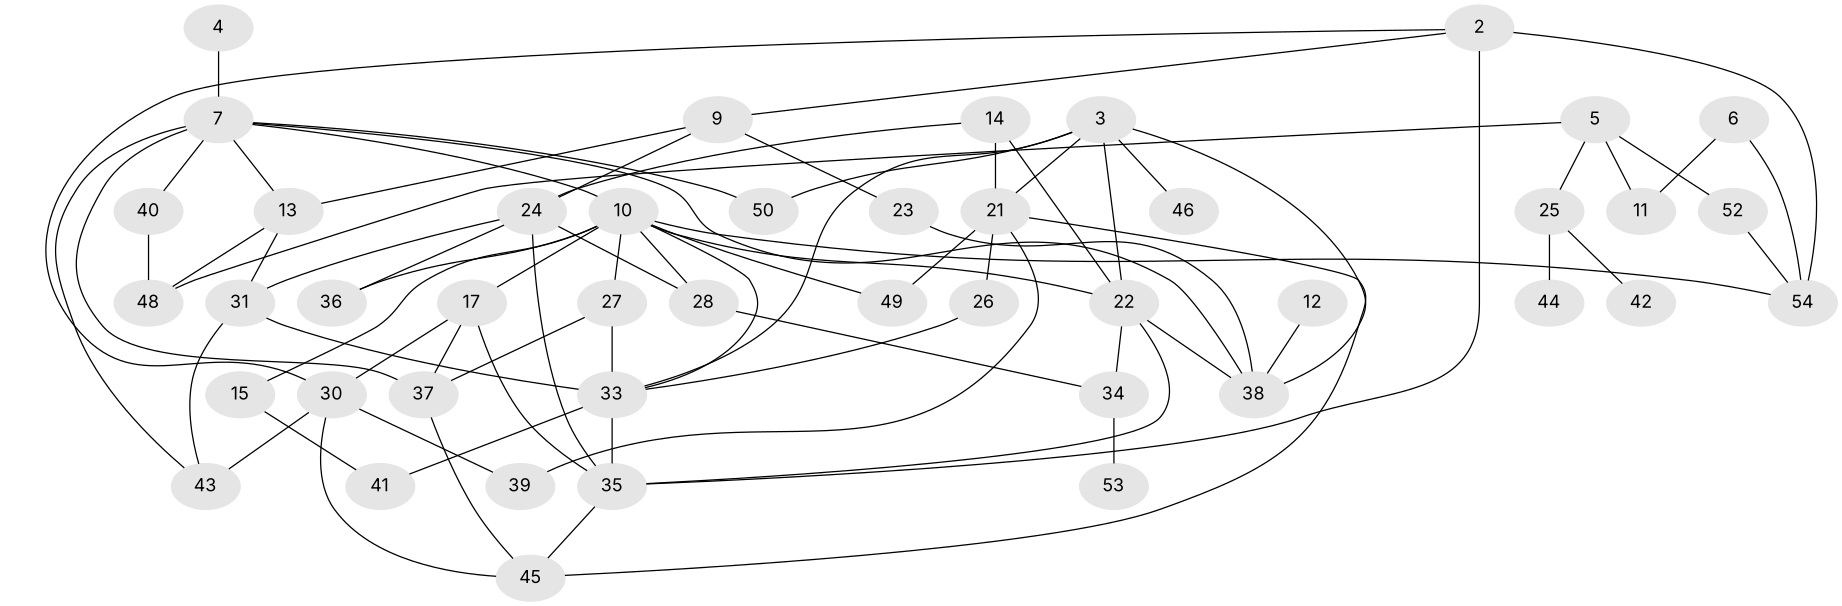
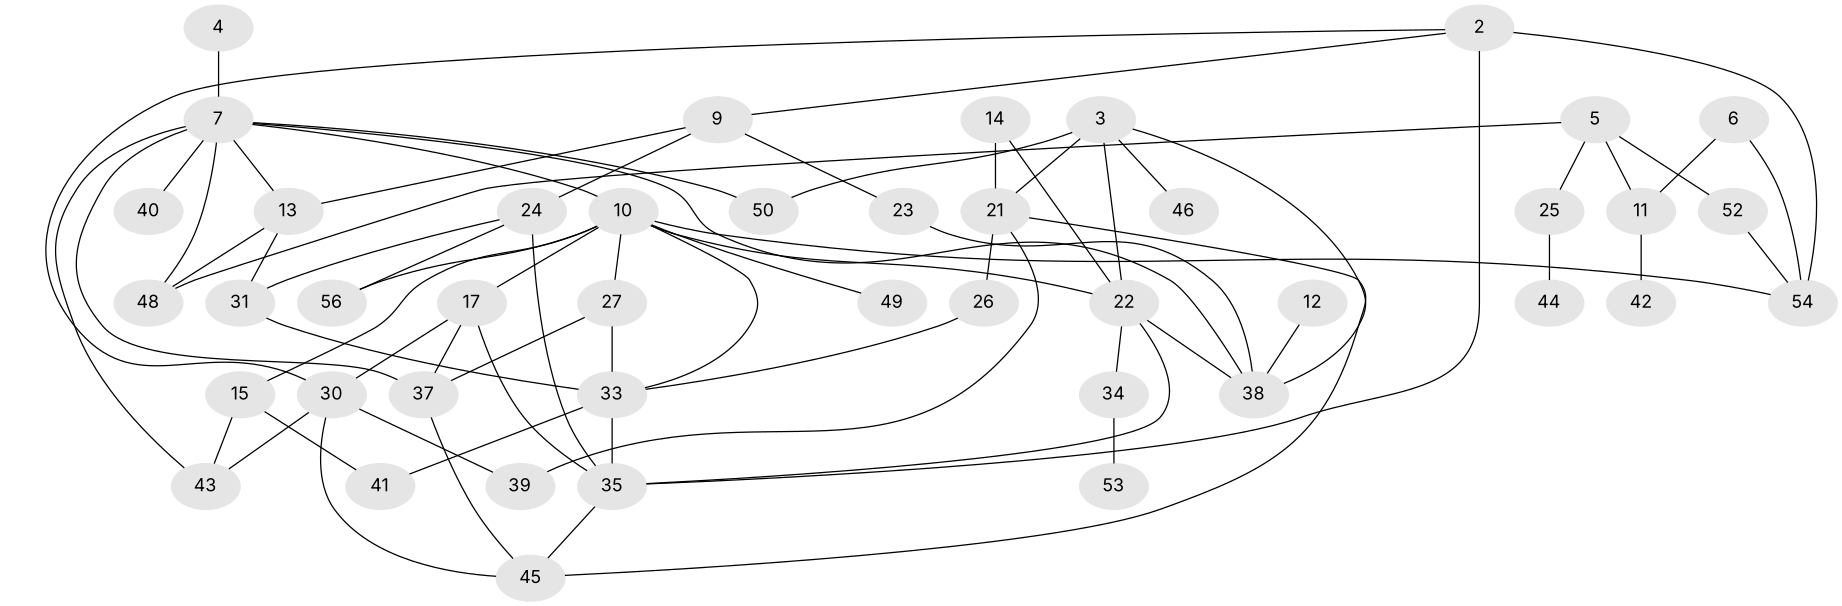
(747, 149) -> none
(830, 218) -> none
(149, 257) -> (201, 216)
(944, 257) -> none
(1595, 257) -> (1641, 257)
(332, 303) -> (332, 303)
(704, 303) -> none
(191, 390) -> (223, 440)
